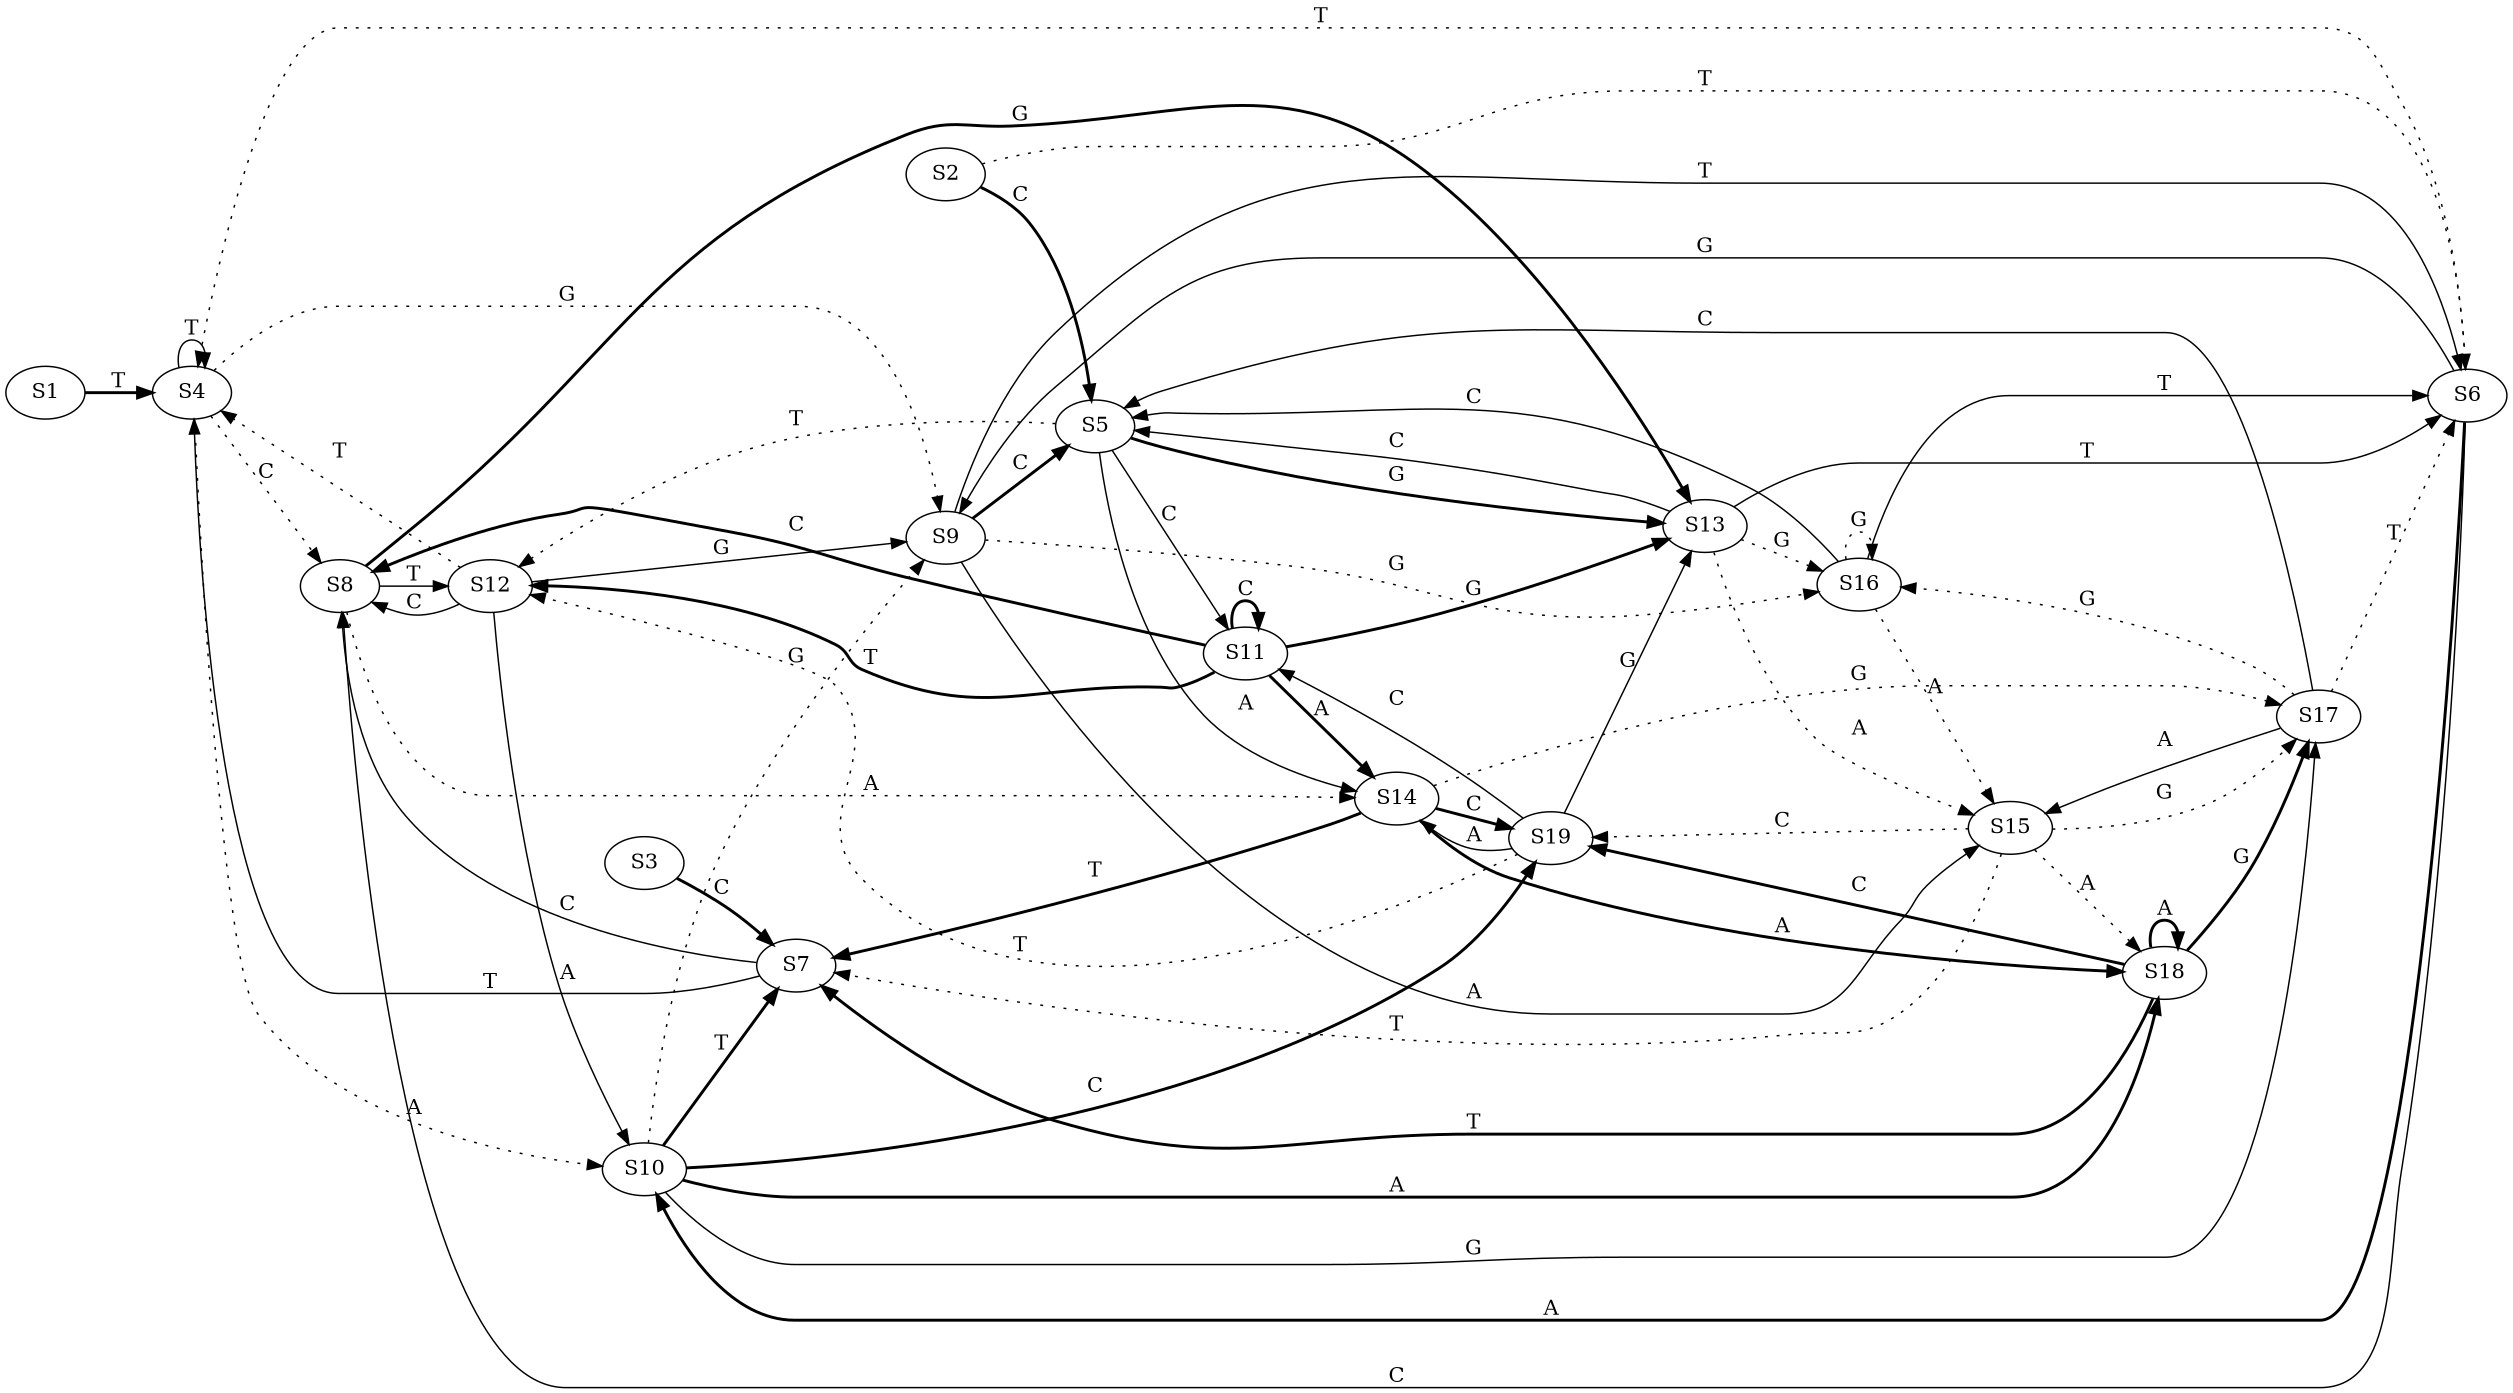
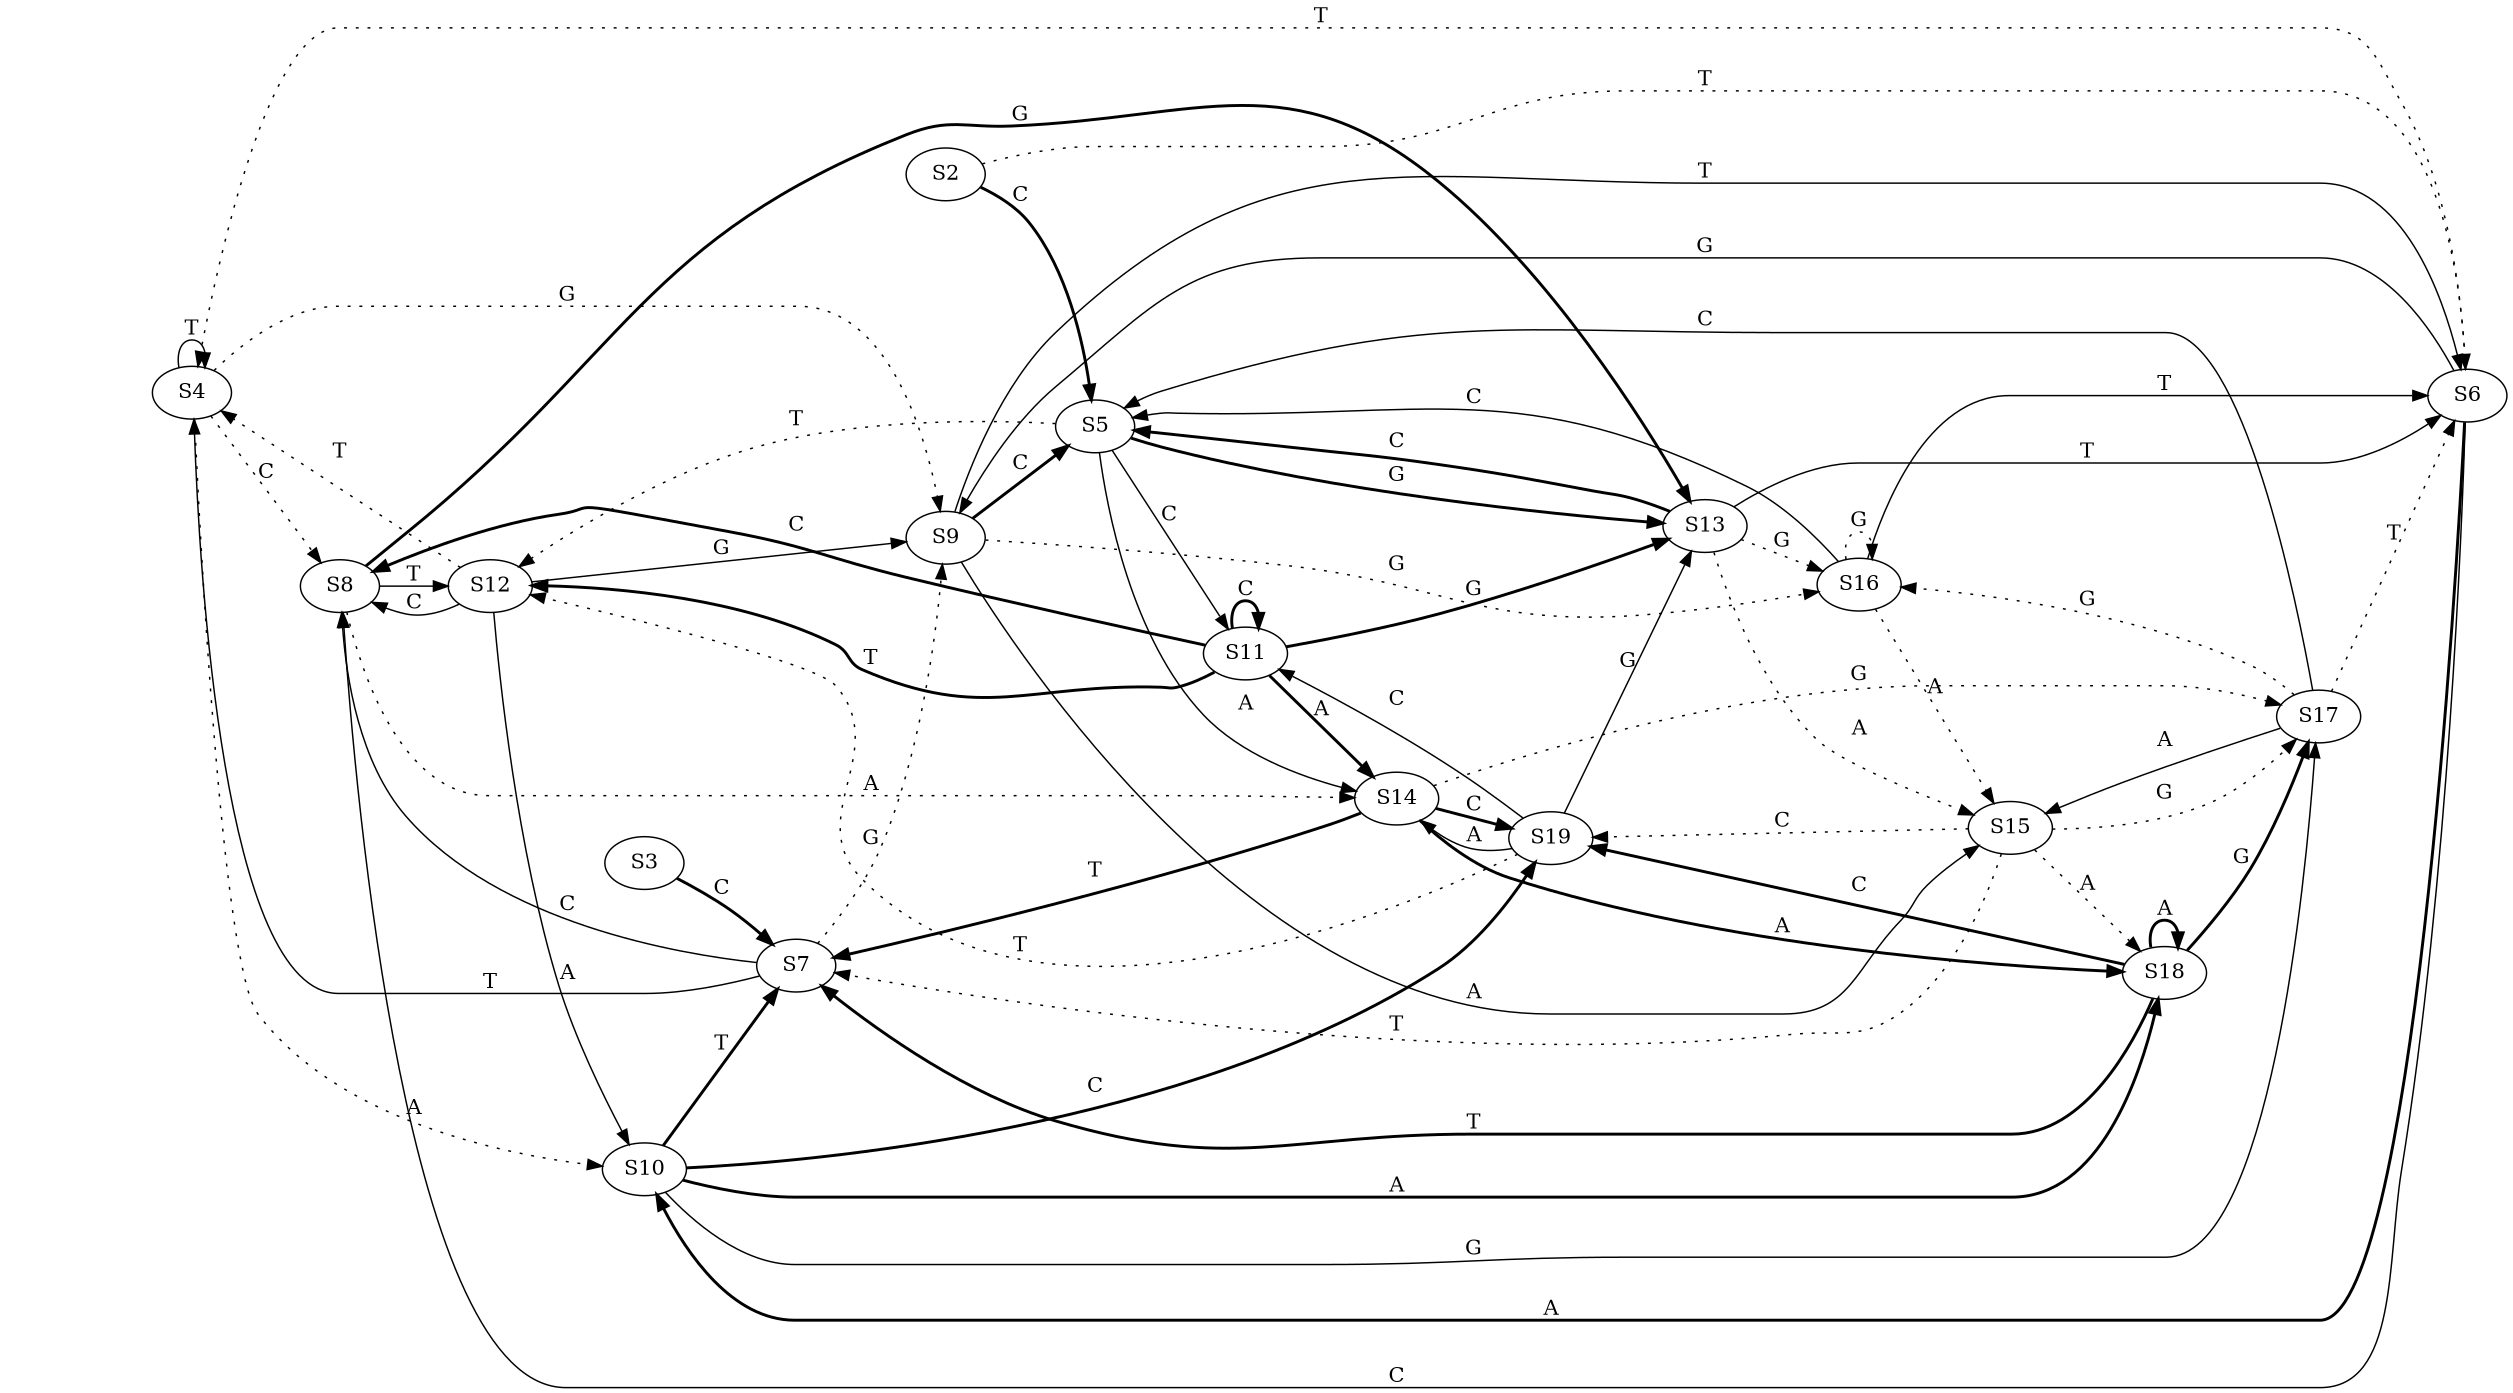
(45, 393) -> none
(1412, 461) -> (1412, 461)
(731, 834) -> (907, 771)
